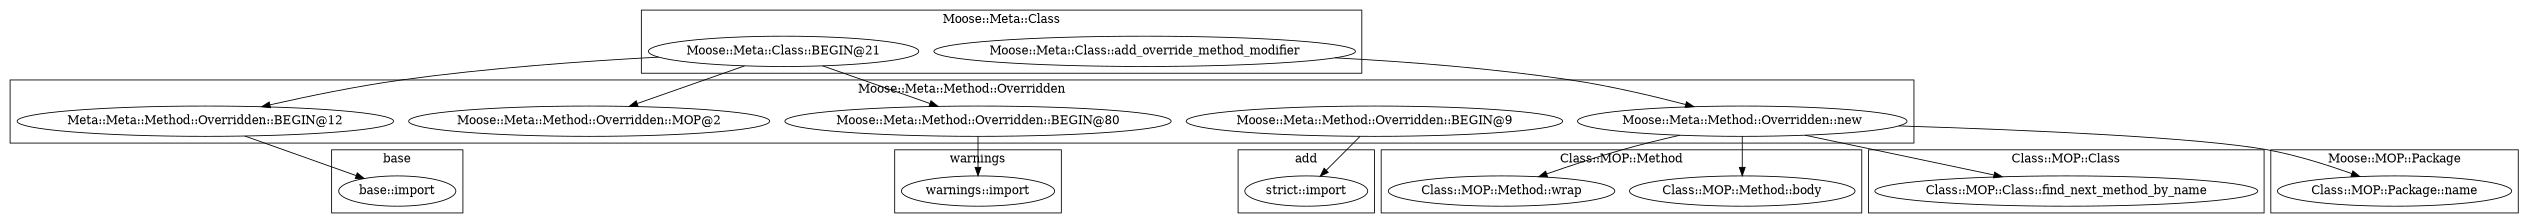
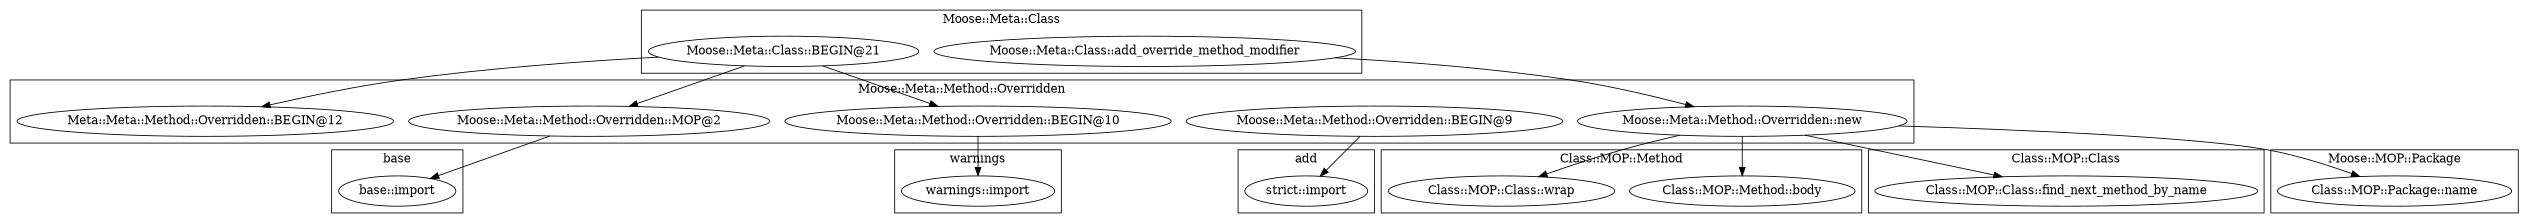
(978, 121) -> (978, 121)
(301, 156) -> (494, 156)
(1502, 191) -> (1502, 191)
